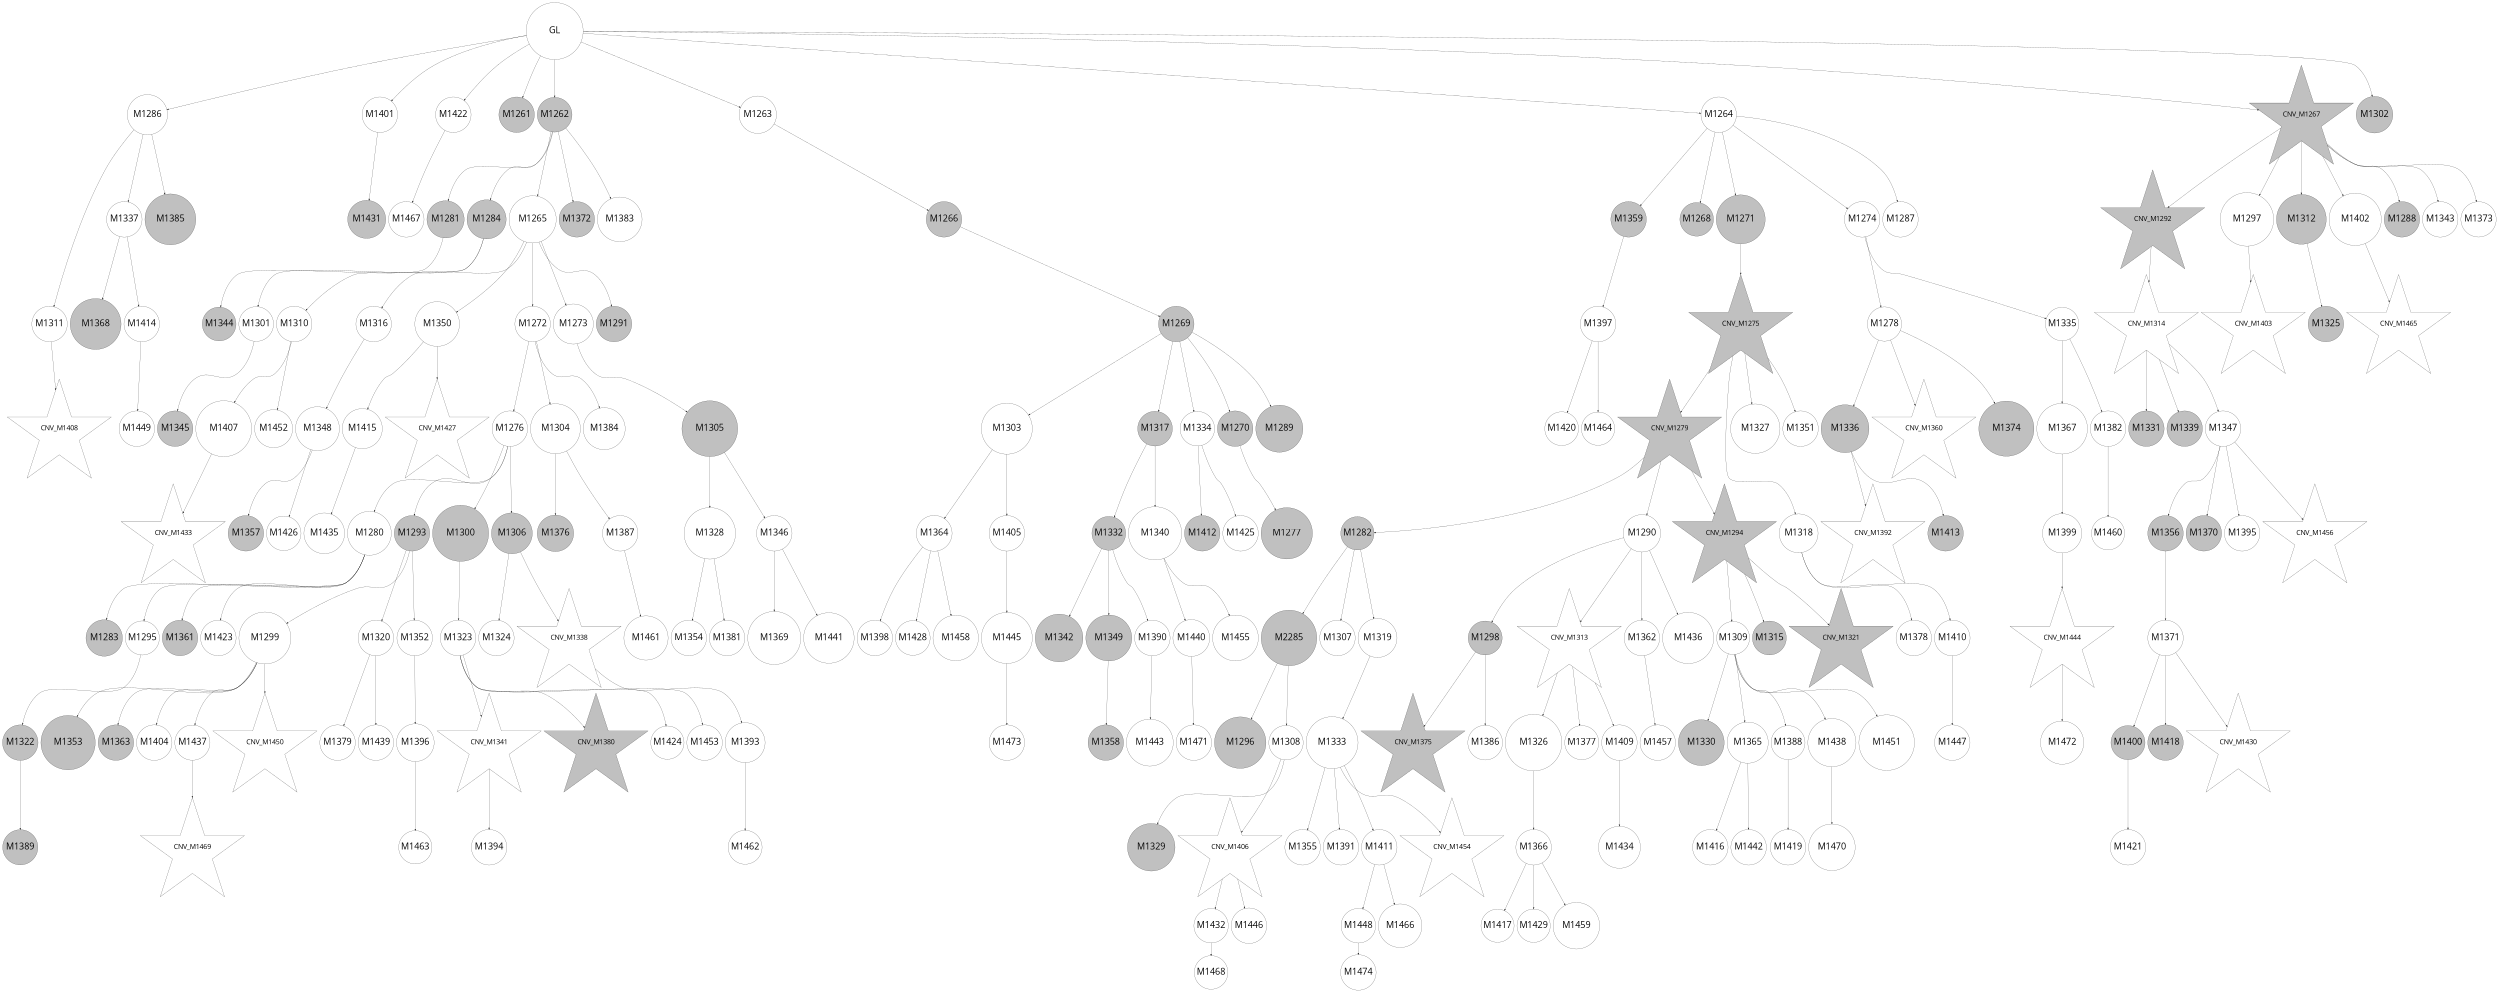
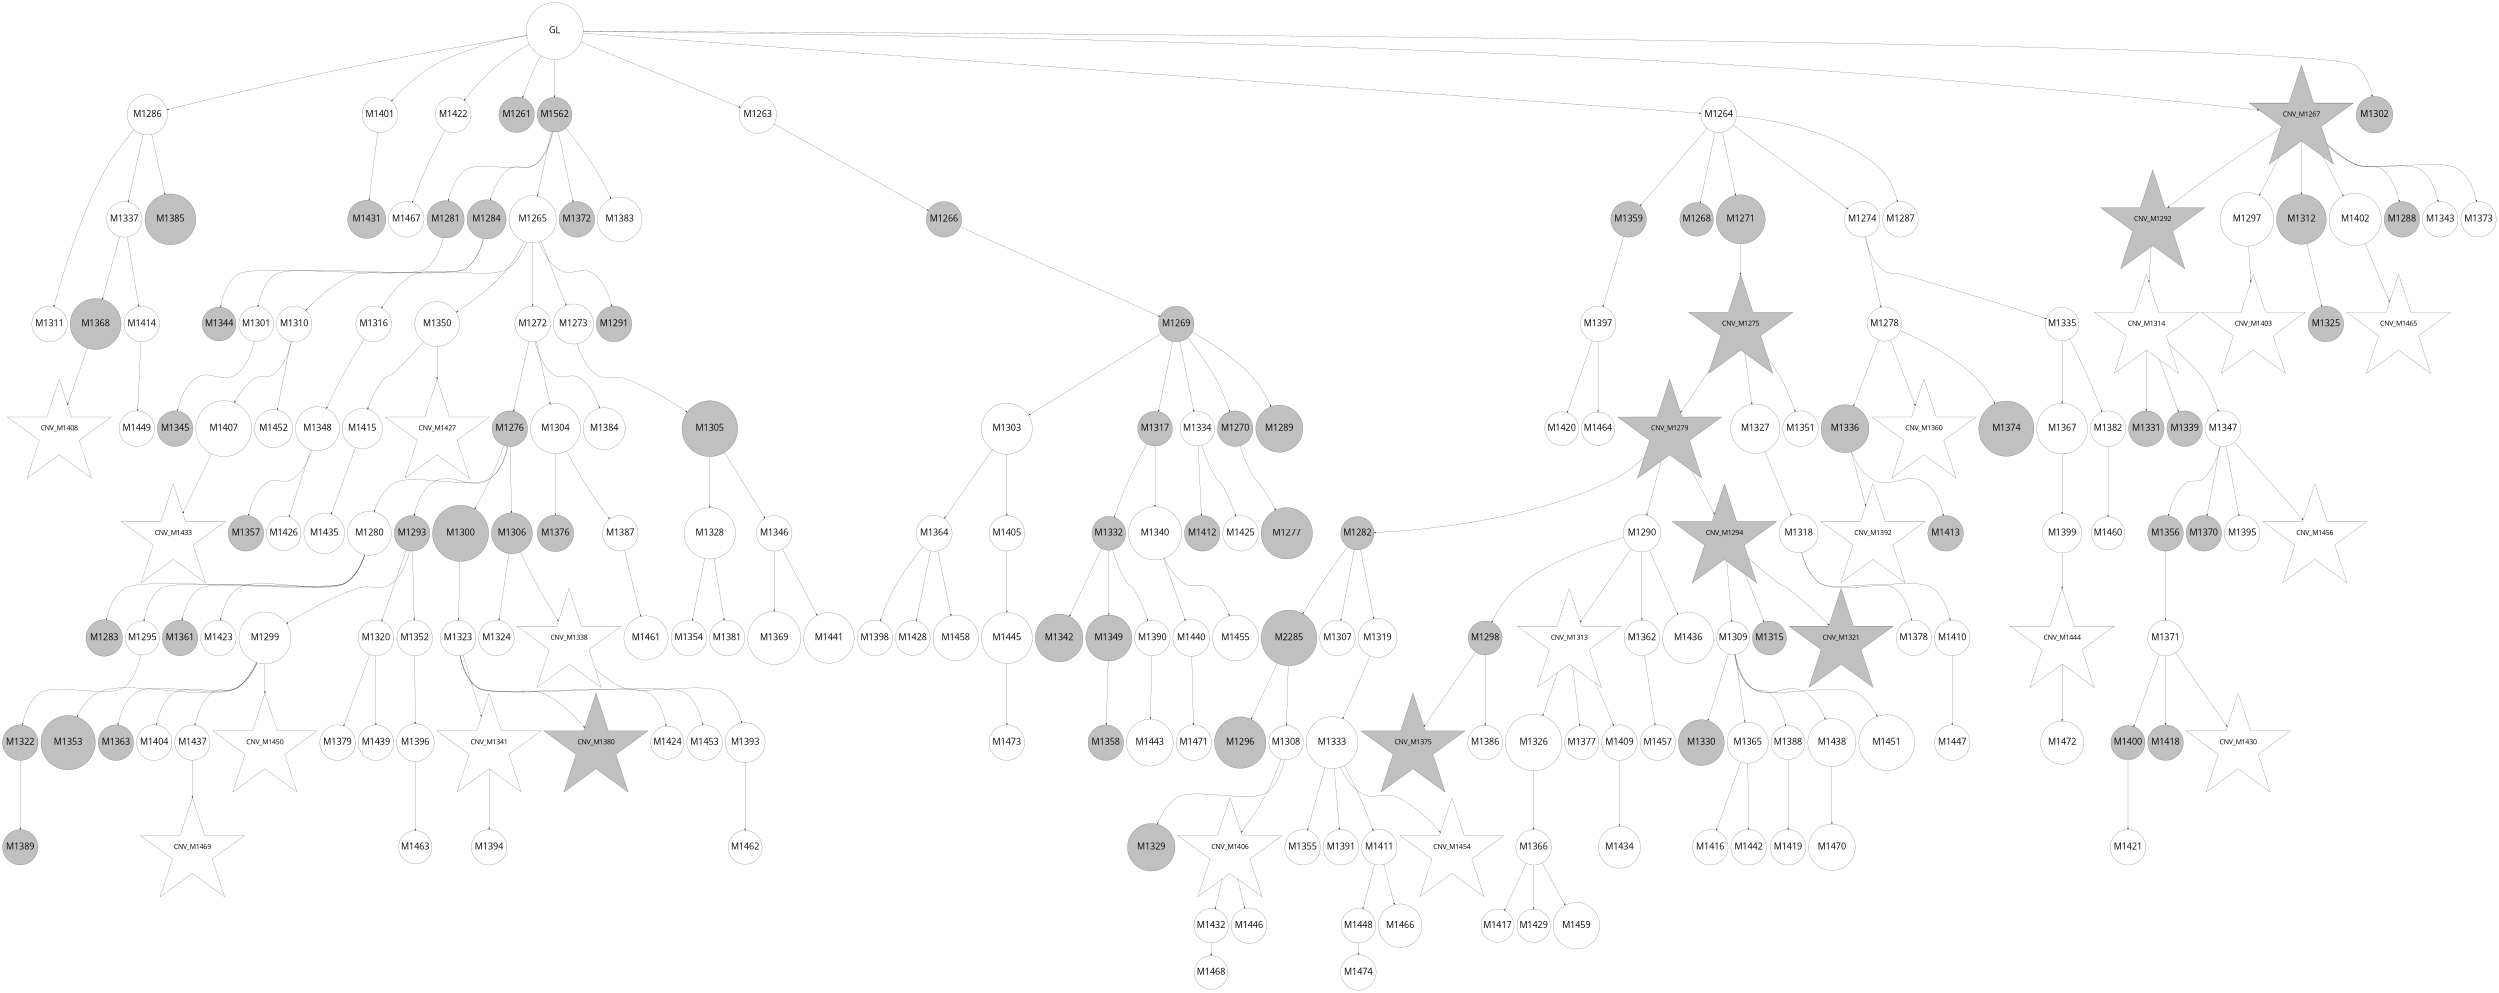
(555, 115) -> (555, 115)
(53, 365) -> (78, 376)
(510, 429) -> (510, 429)
(1726, 459) -> (1778, 483)
